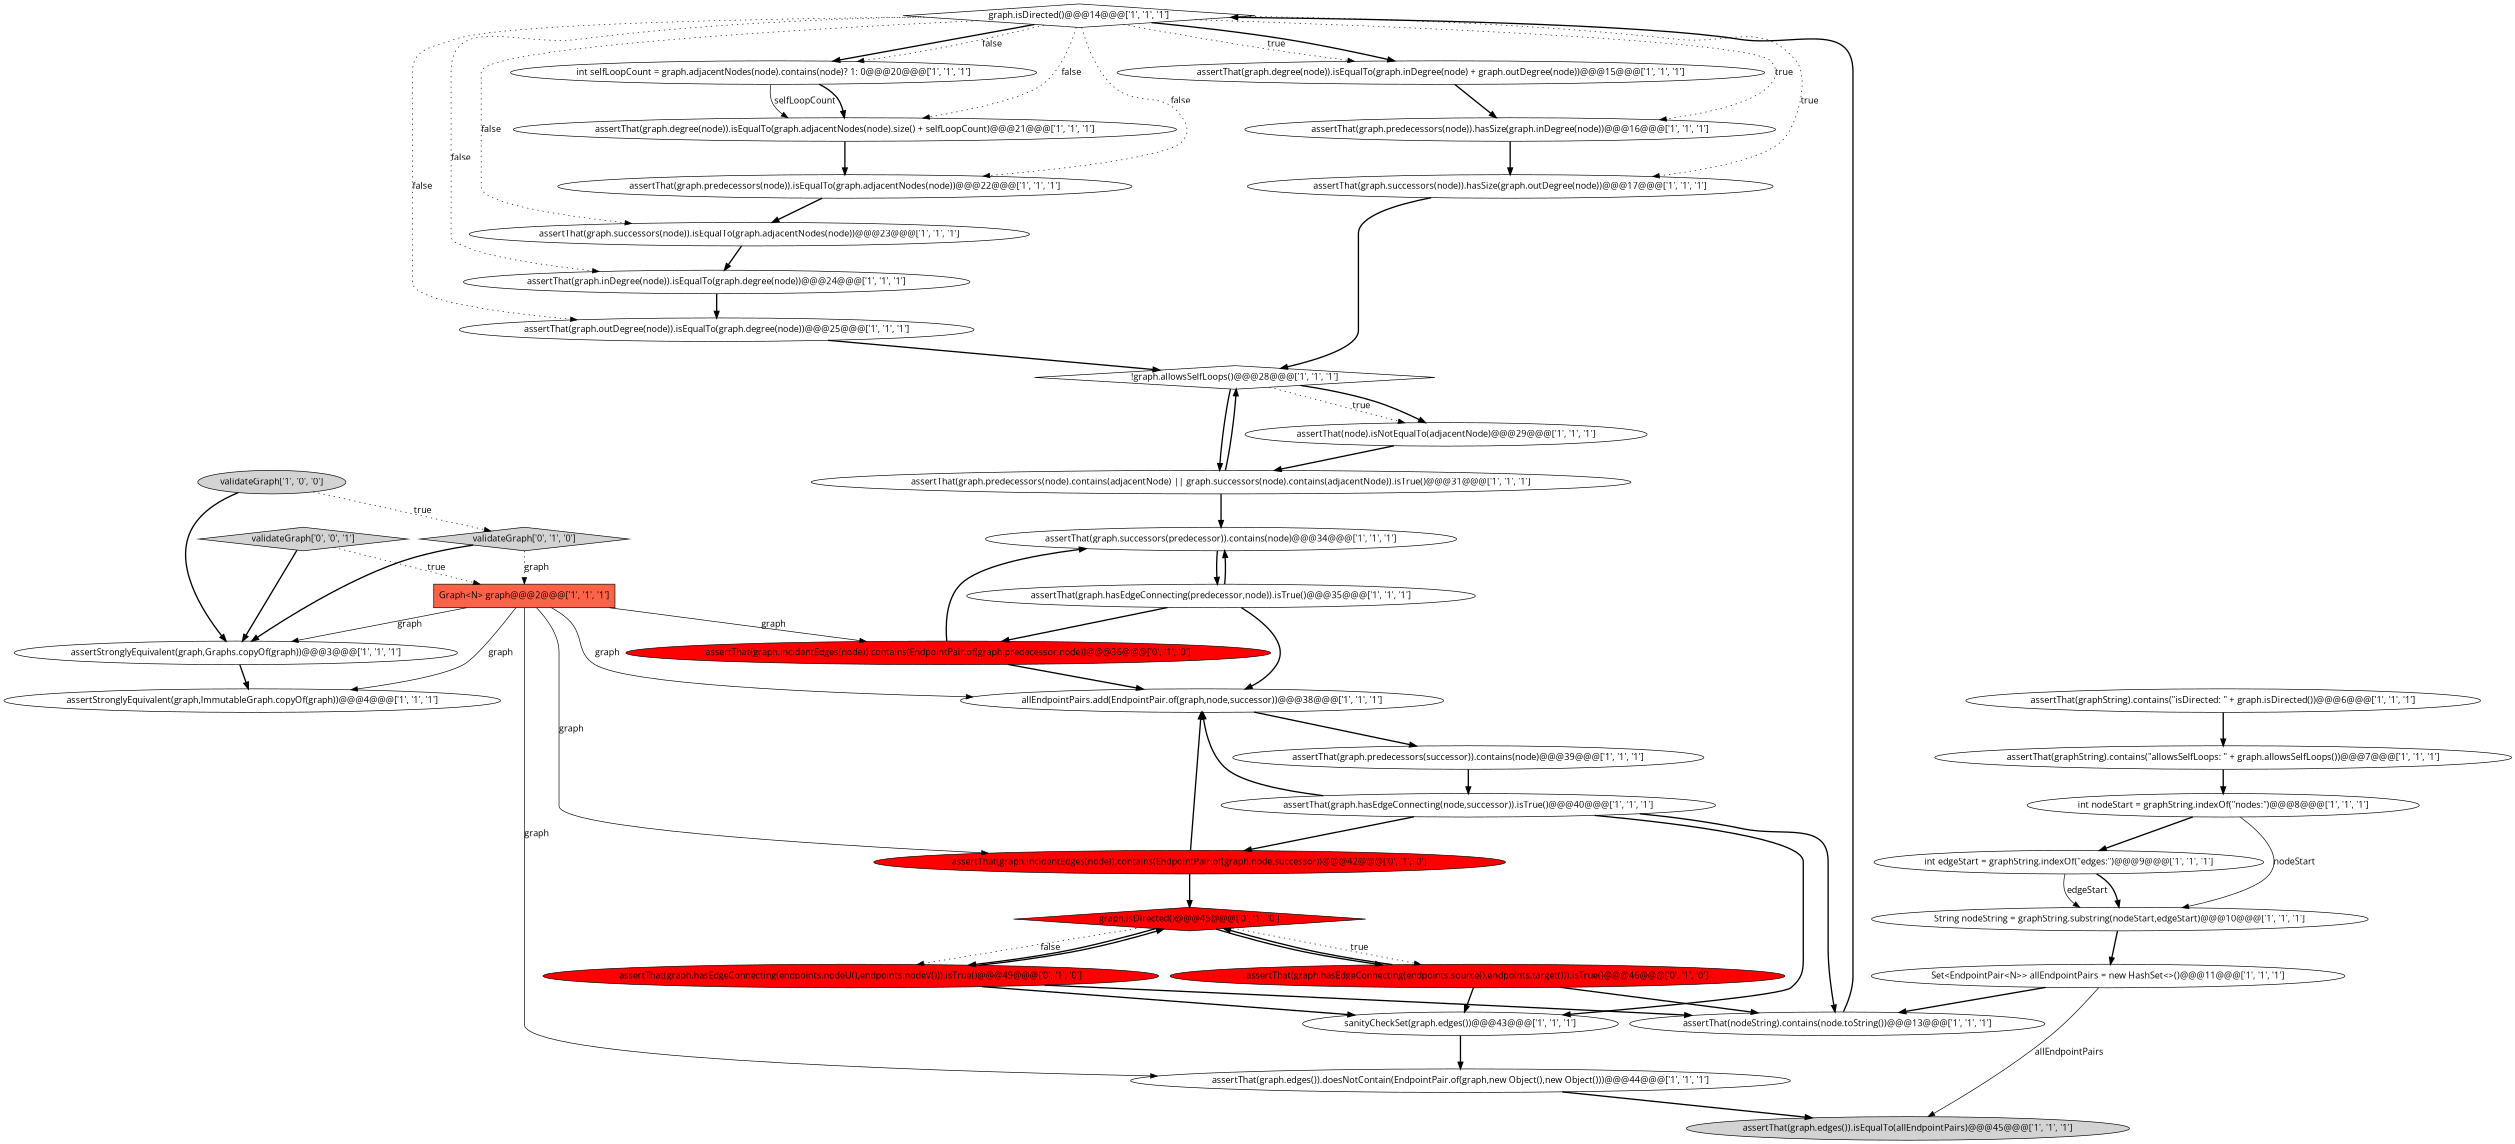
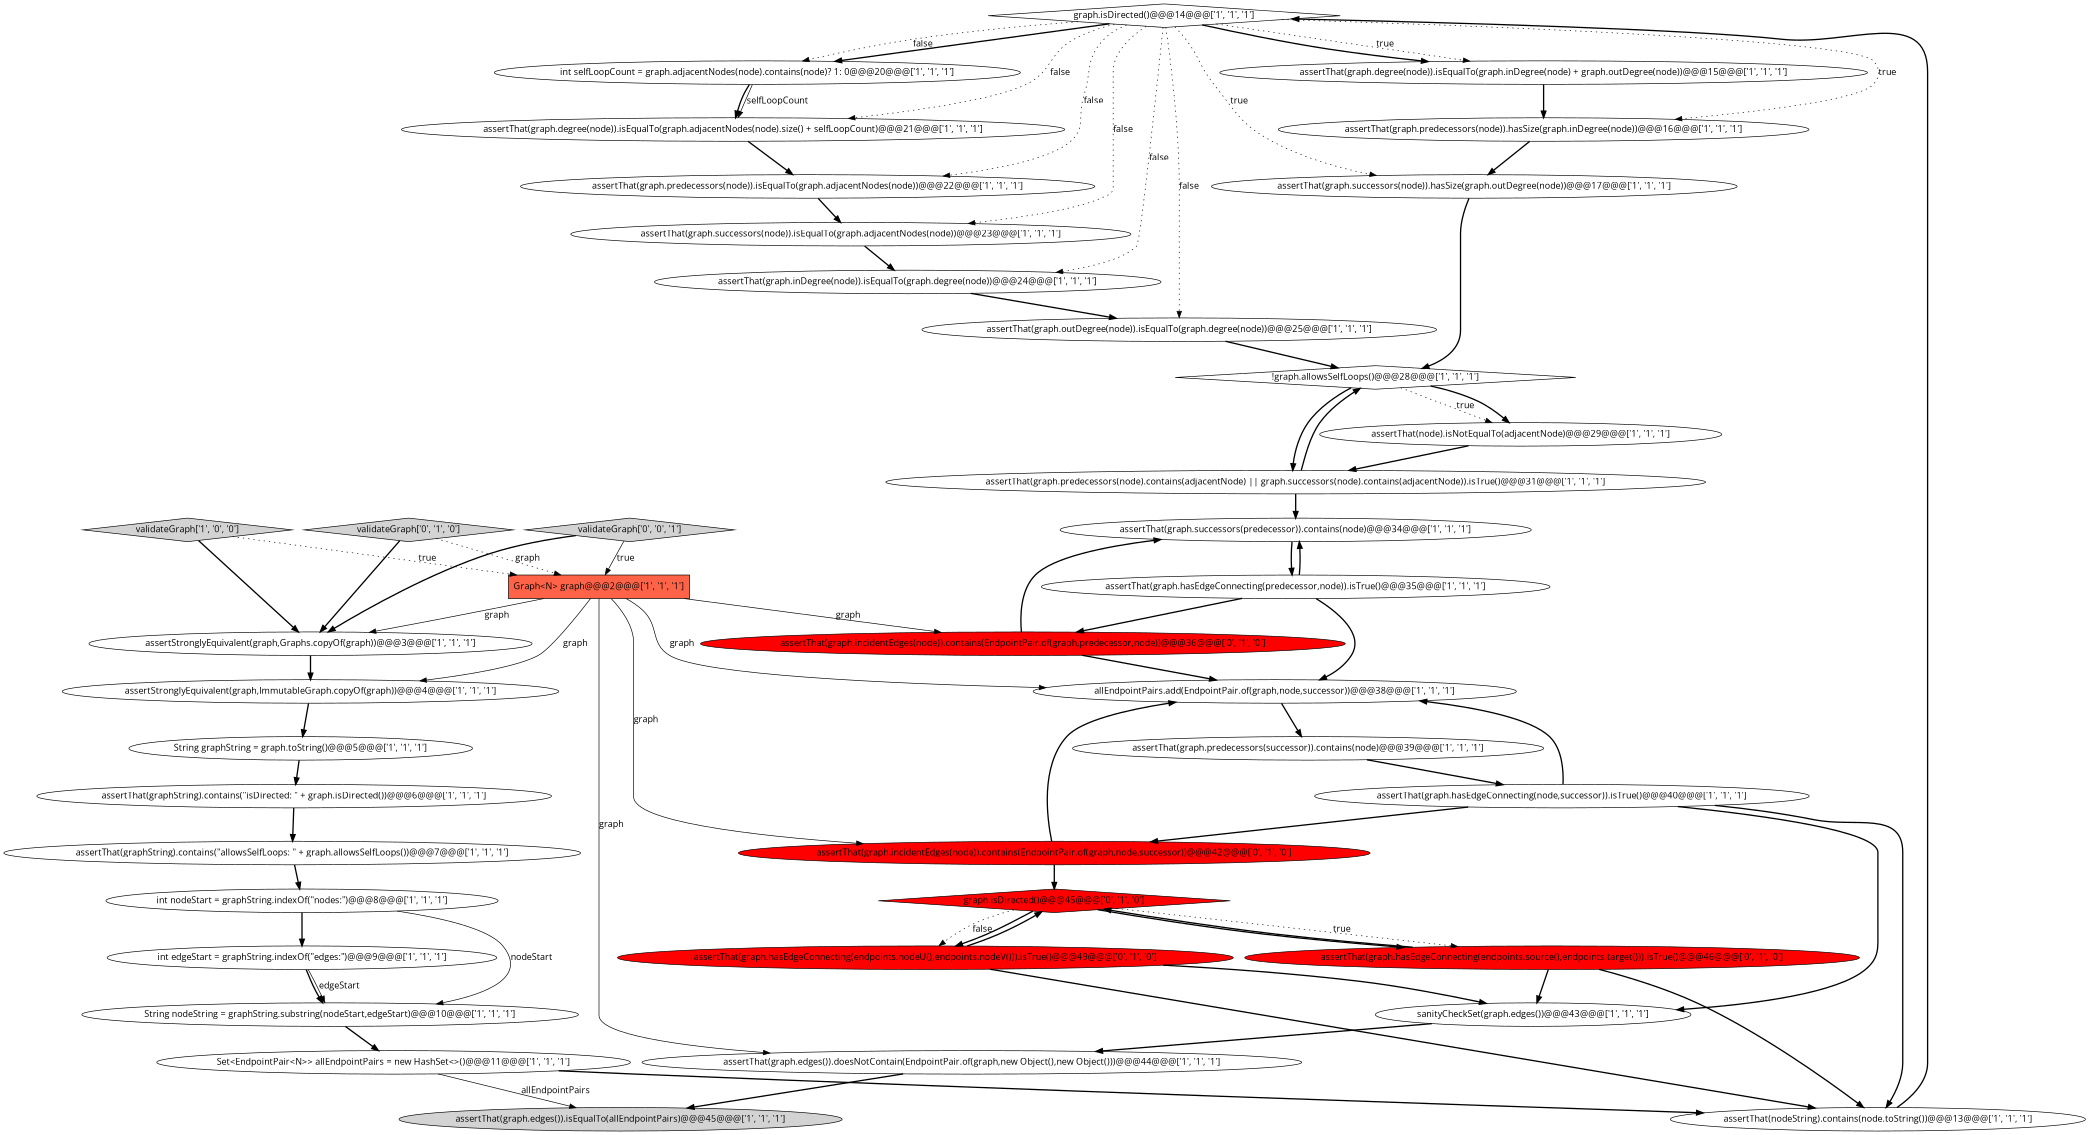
(272, 482) -> (188, 530)
(399, 511) -> (371, 555)
(404, 565) -> (616, 555)
none -> (301, 748)
